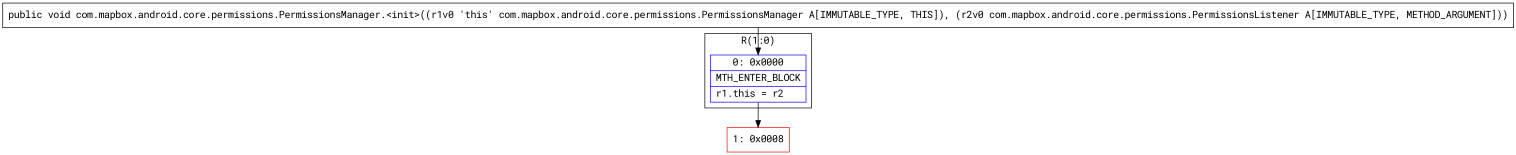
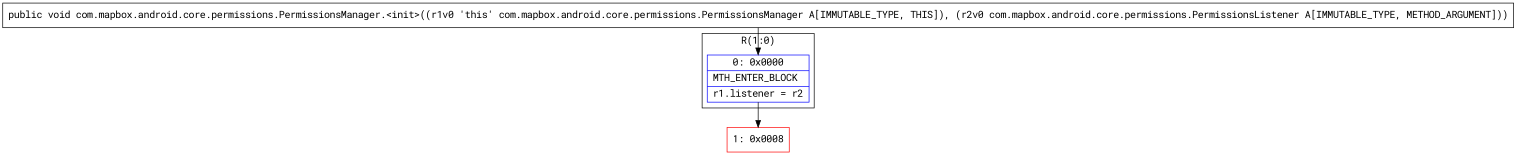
(750, 94) -> (758, 94)
